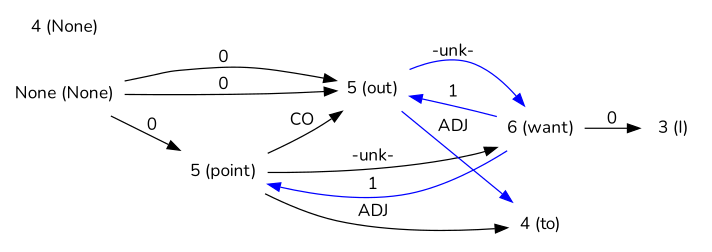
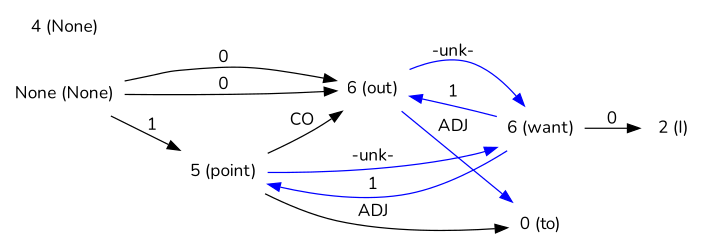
(373, 89) -> (373, 89)
(152, 125) -> (152, 125)
(673, 128) -> (673, 128)
(377, 168) -> (377, 168)
(541, 224) -> (541, 224)
